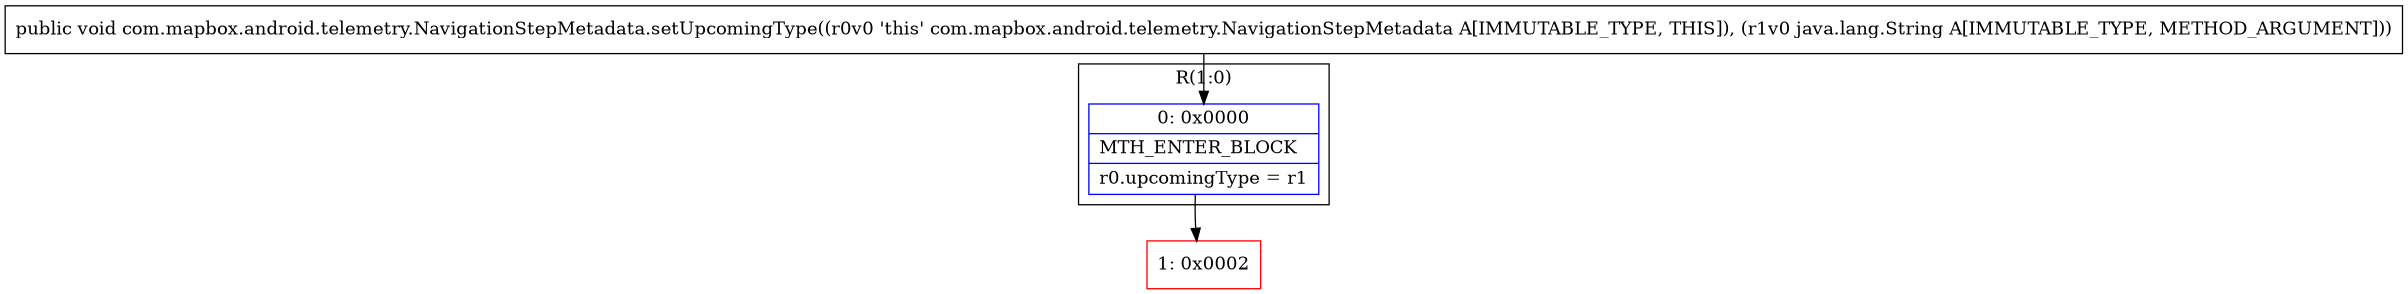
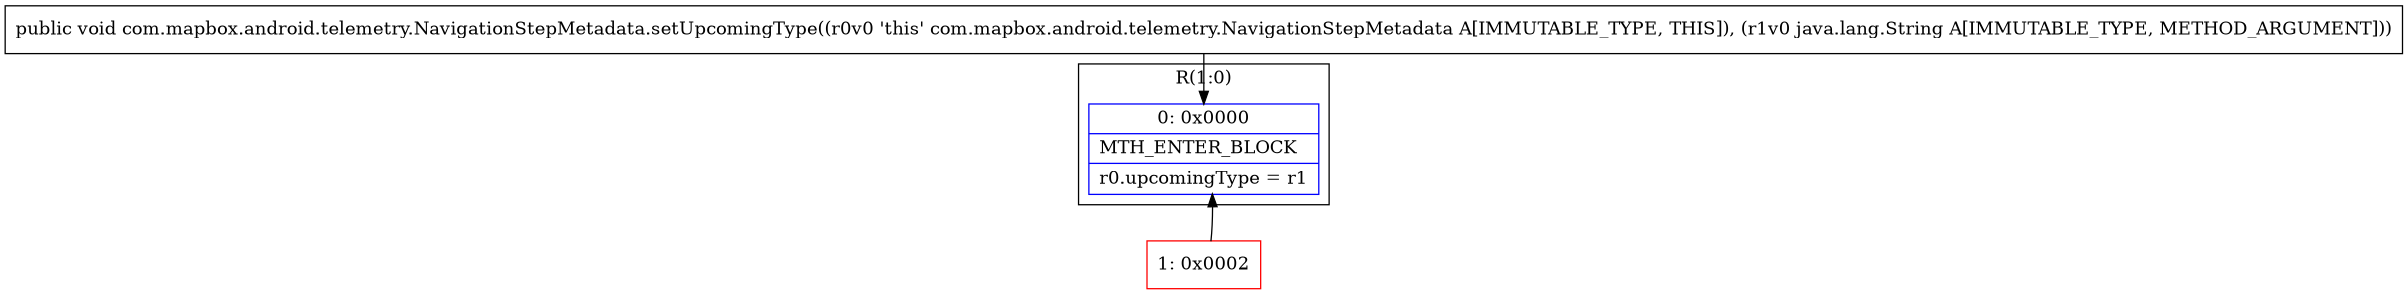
(1195, 213) -> (1212, 224)
